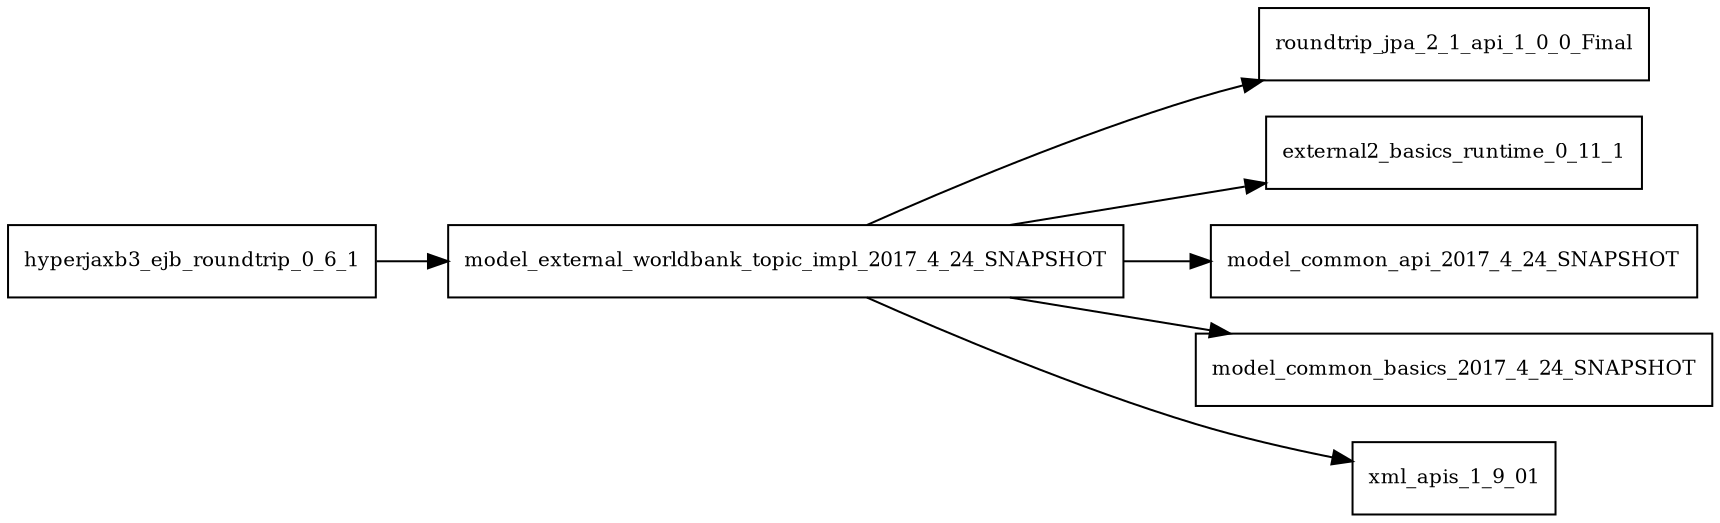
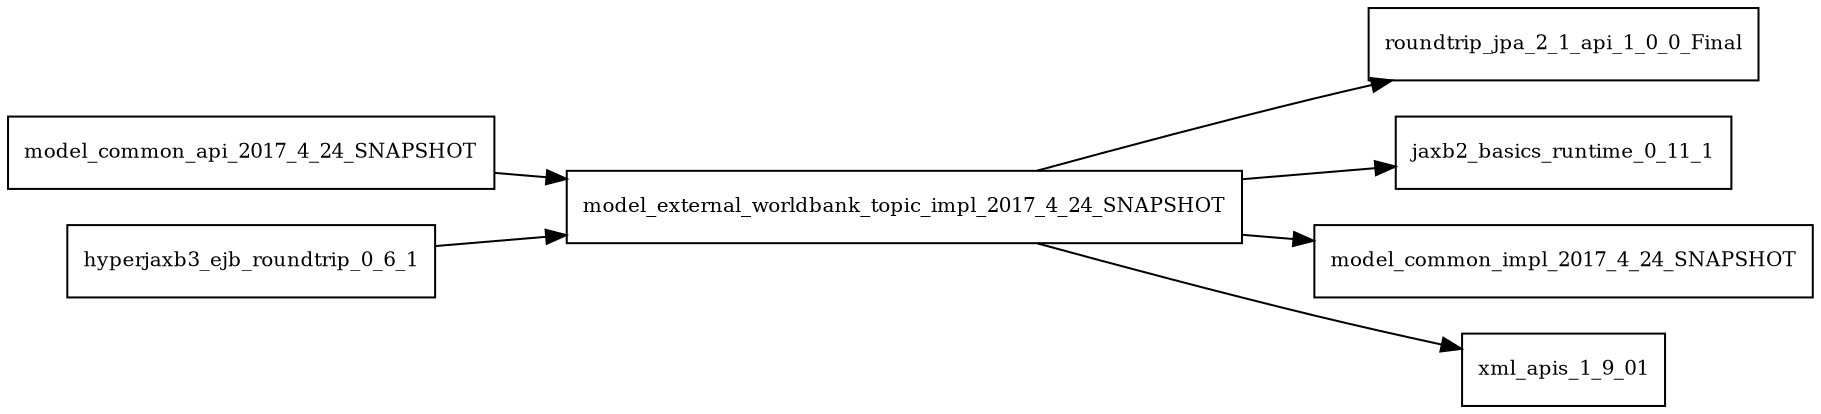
(1454, 153) -> (1564, 153)
(1157, 261) -> (521, 175)
(1454, 370) -> (1564, 261)
